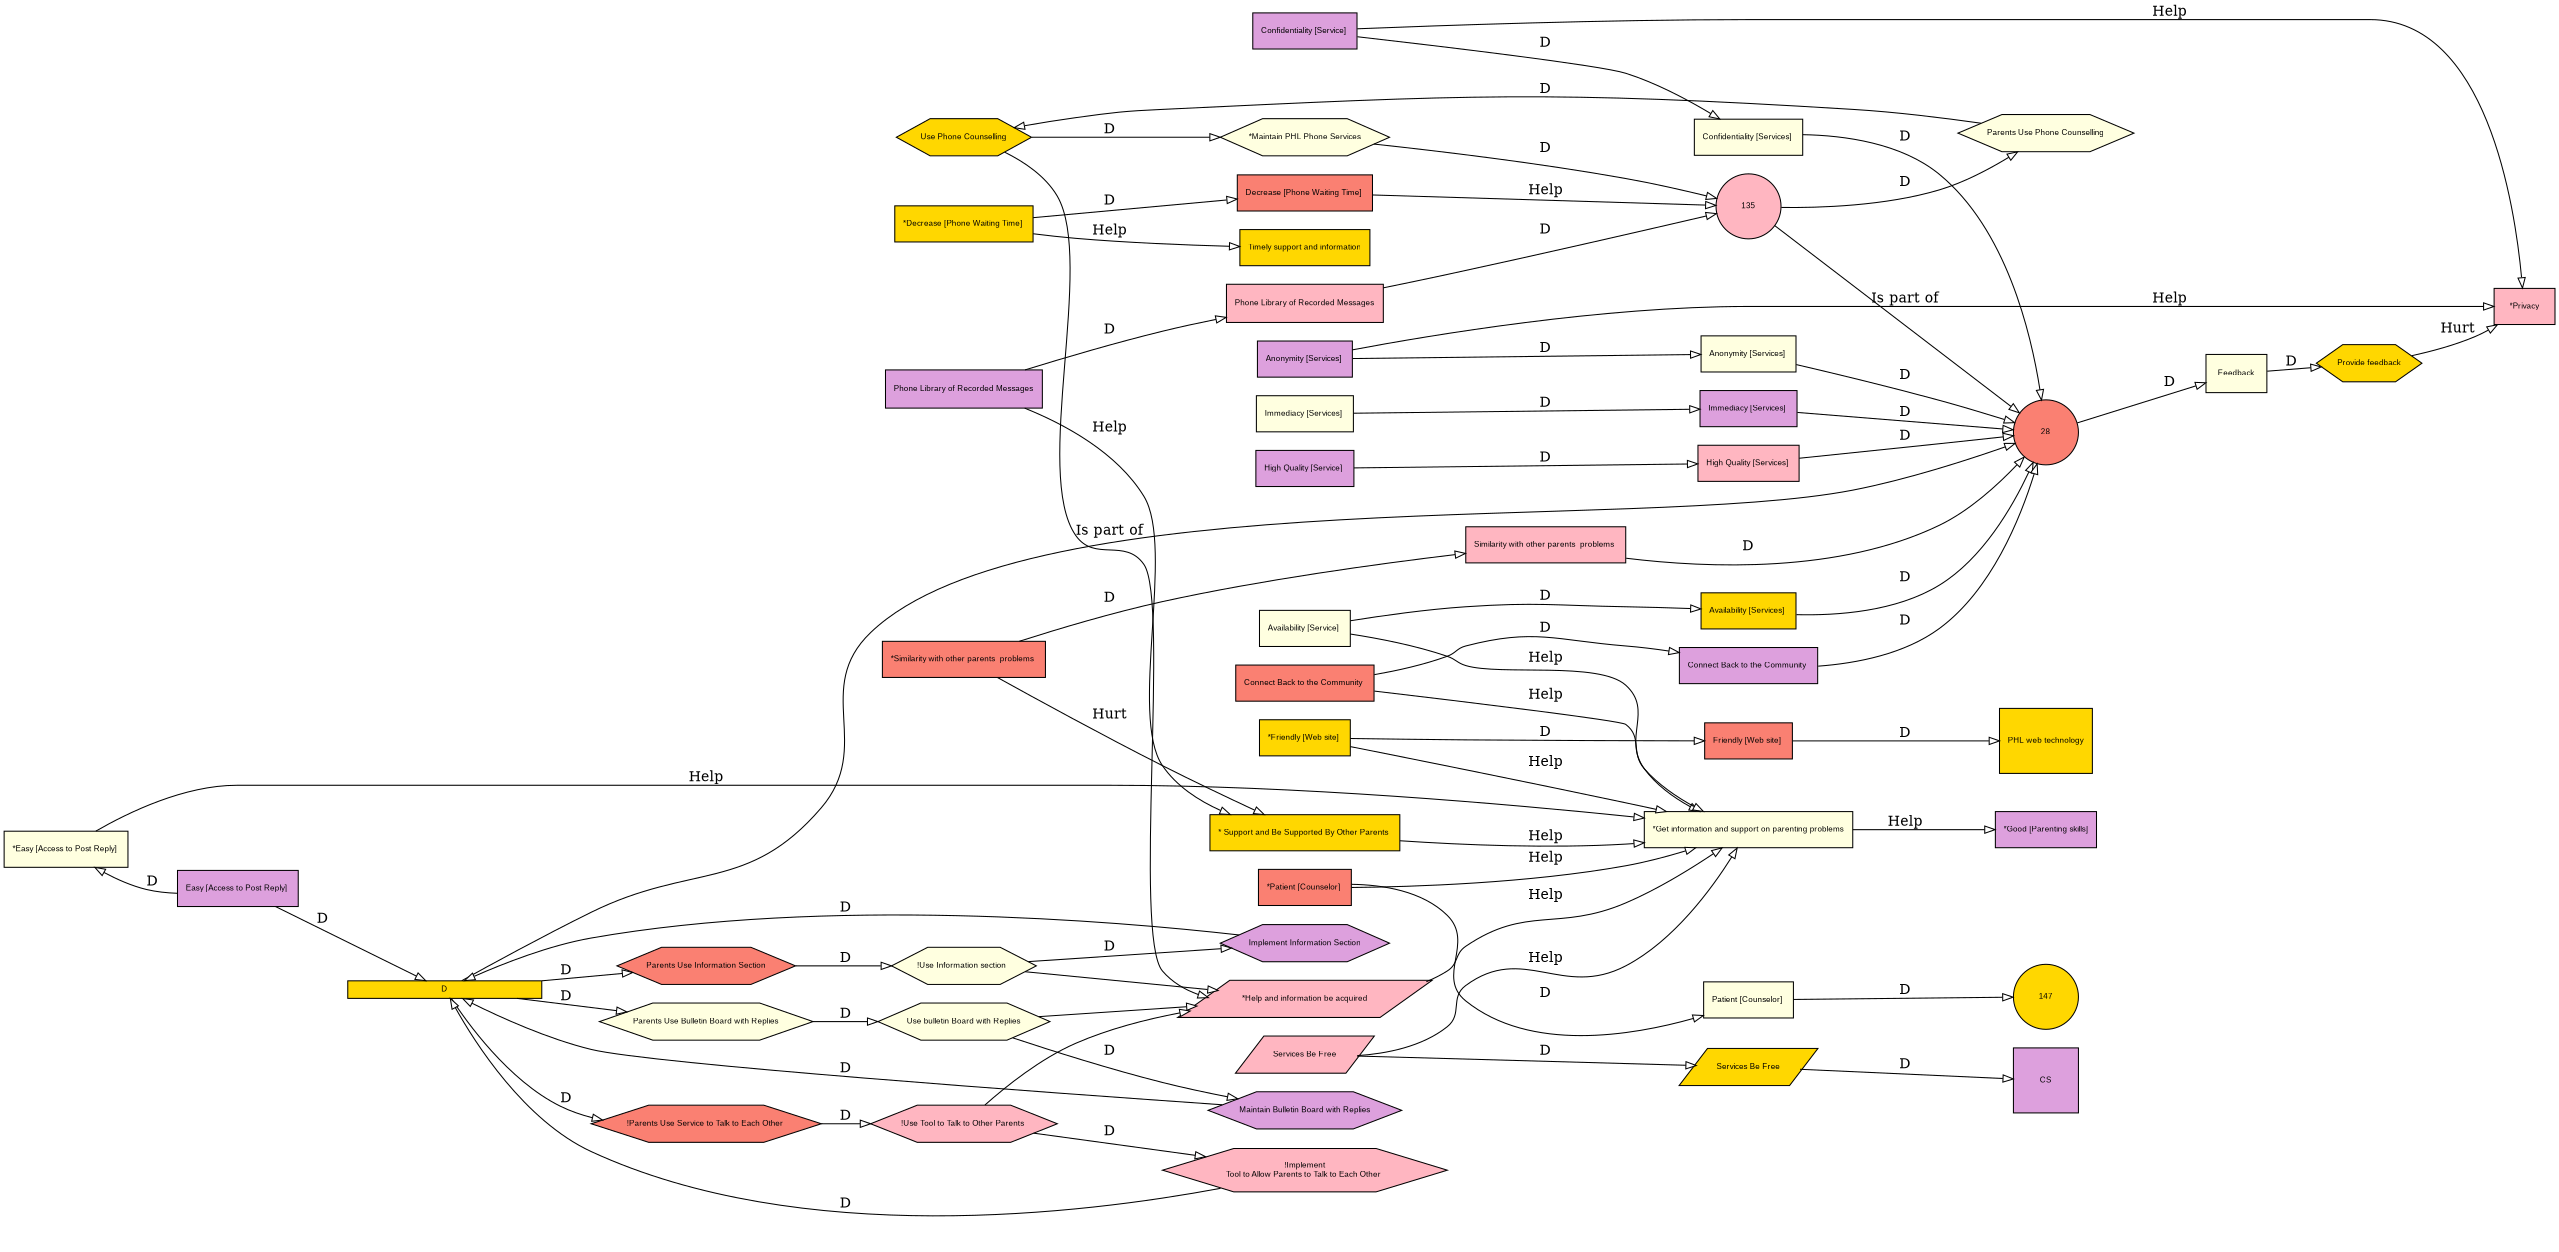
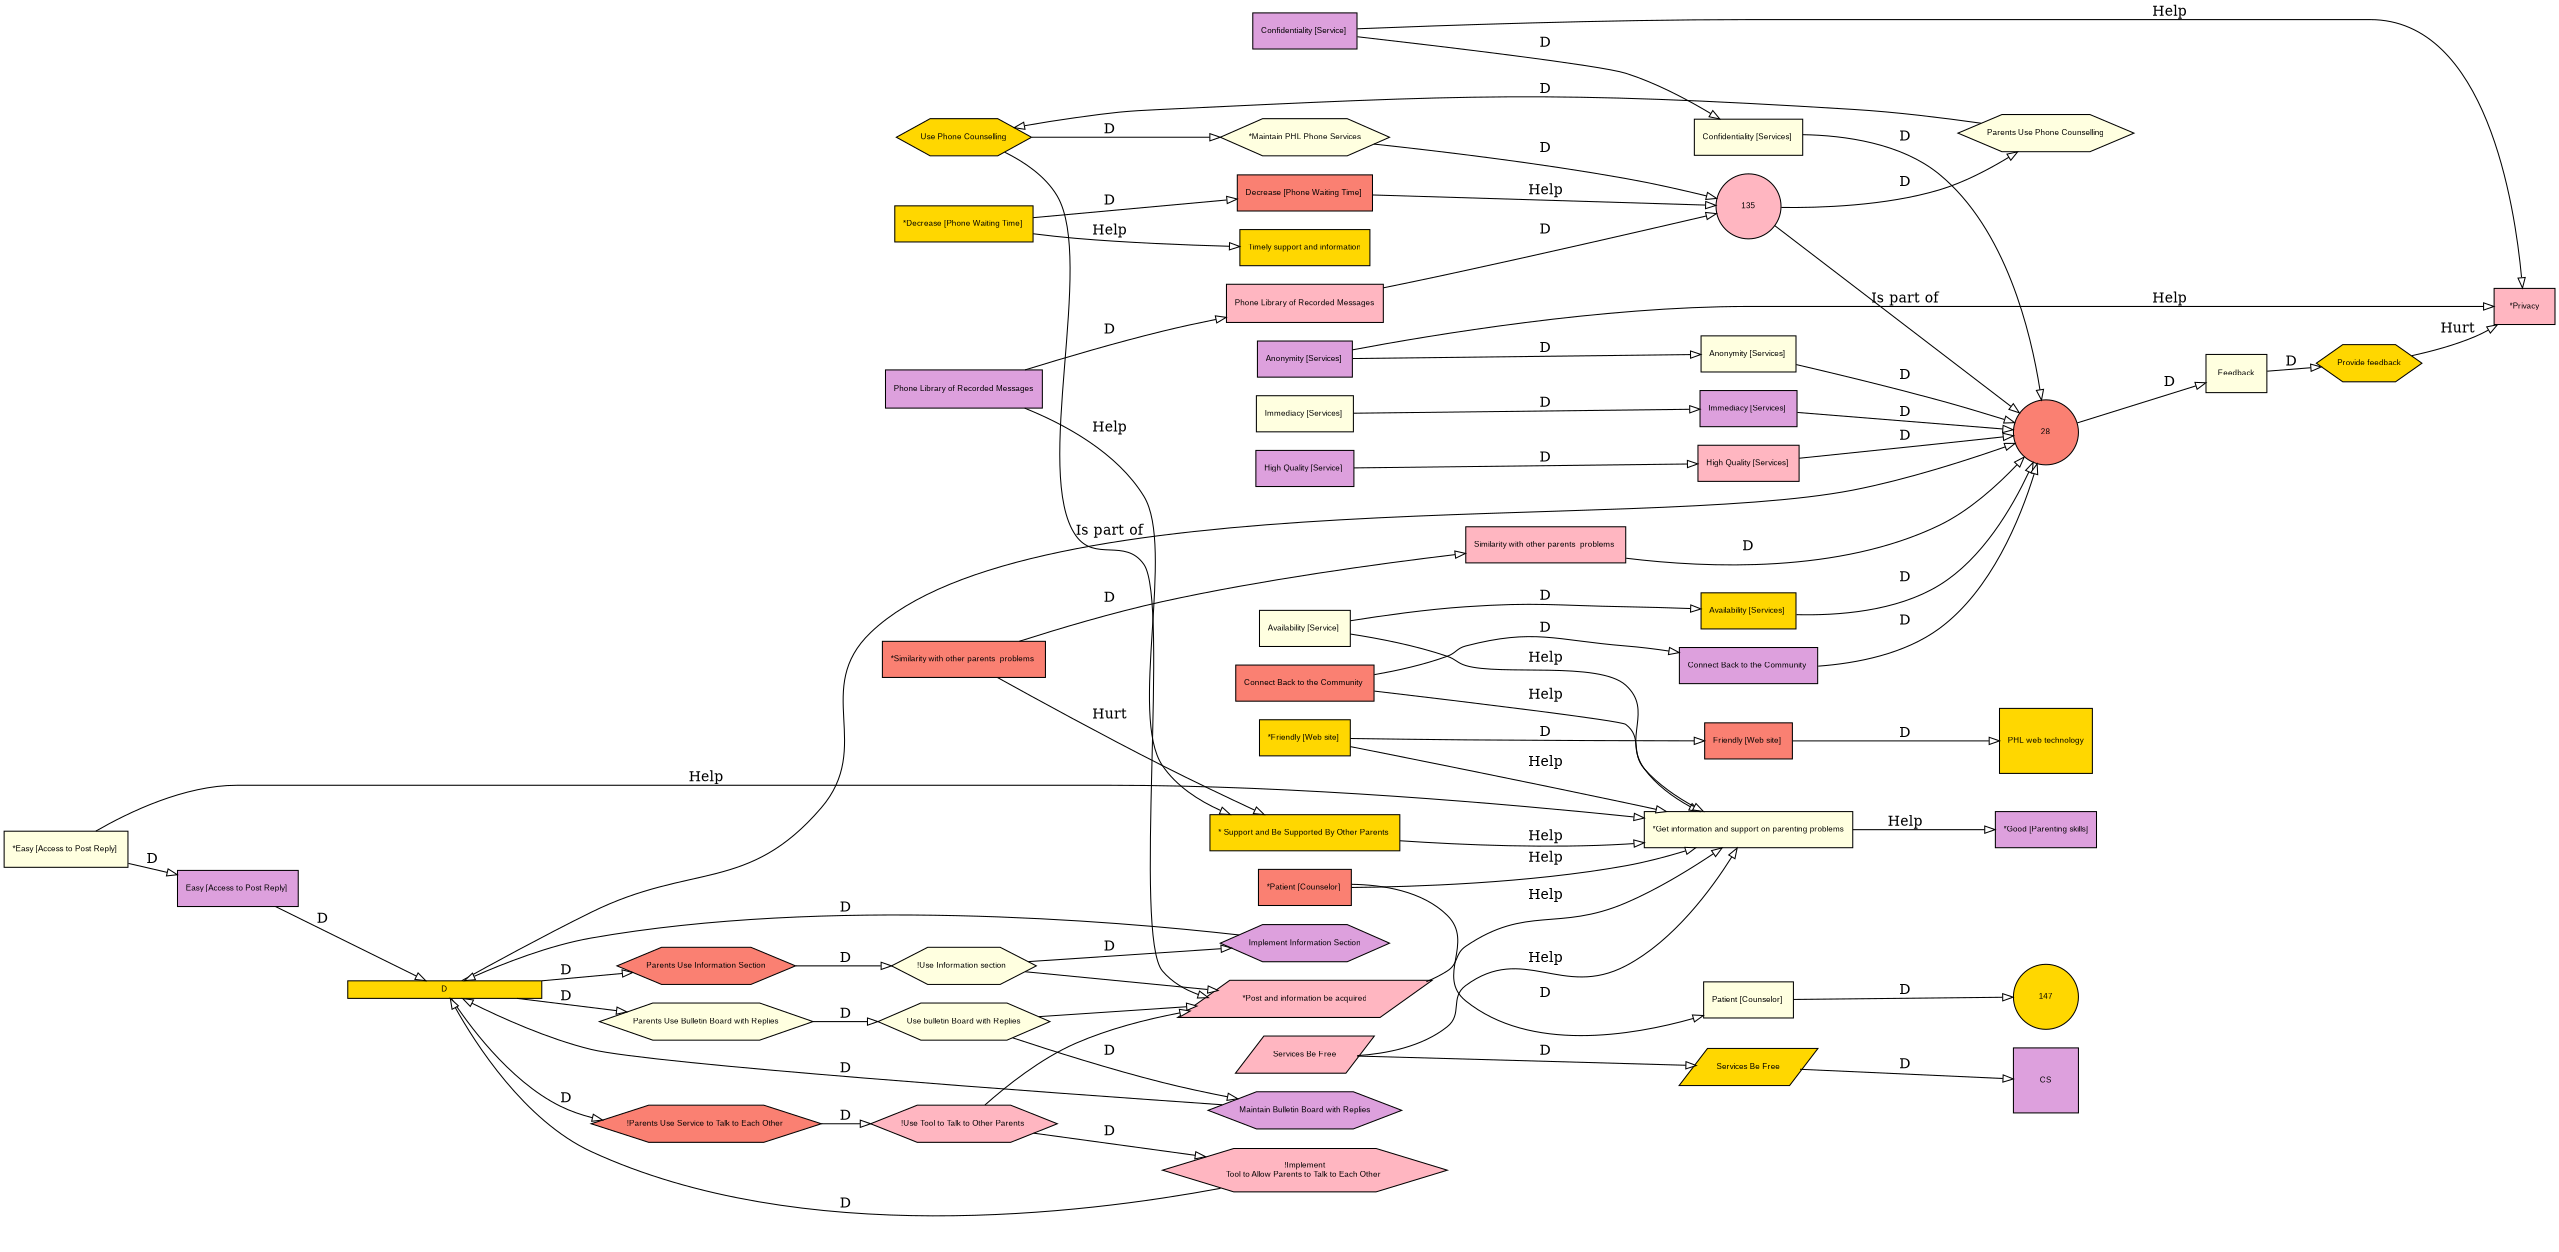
(139, 887) -> (148, 868)
(1305, 999) -> (1305, 999)
